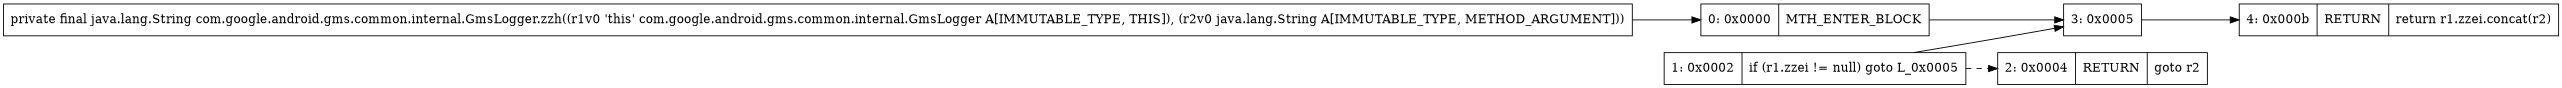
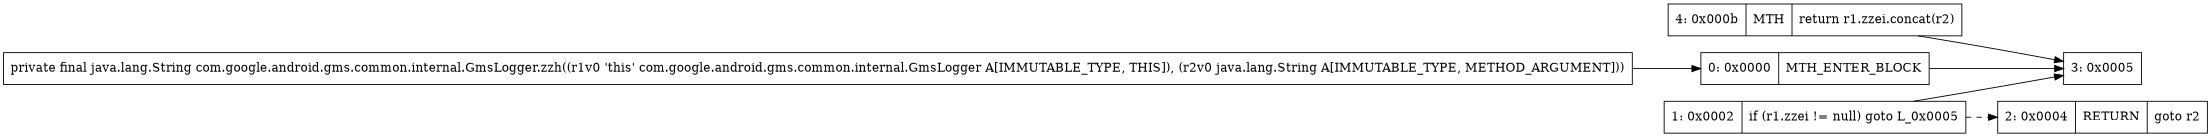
(2353, 19) -> (1769, 19)
(2186, 20) -> (1986, 47)
